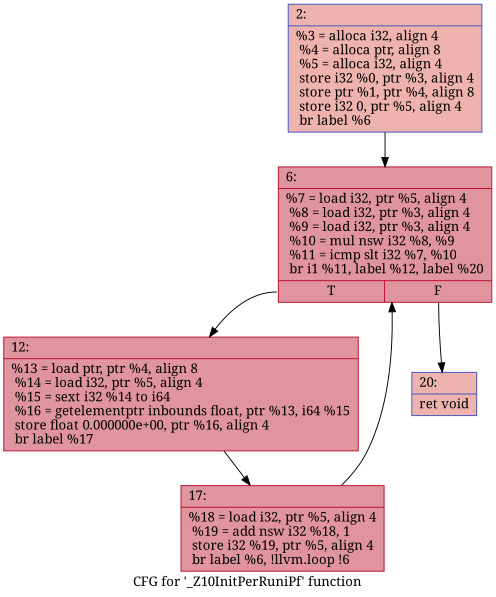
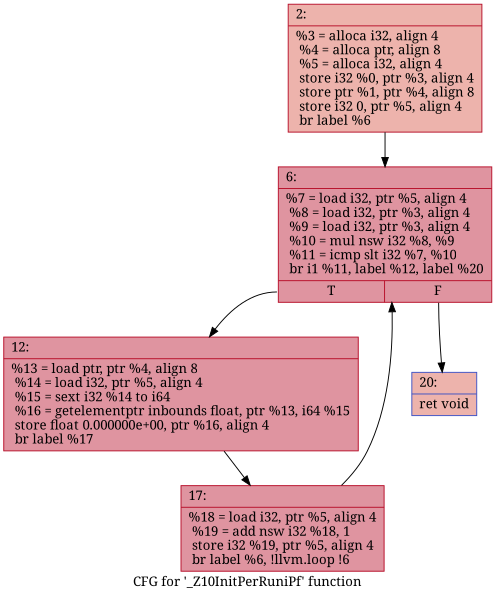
(385, 68) -> (385, 68)
